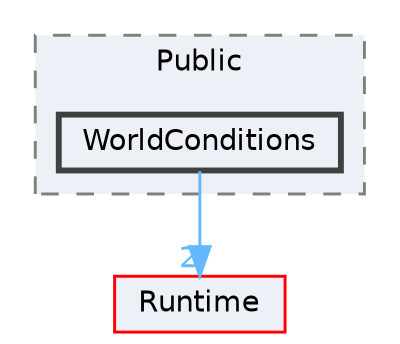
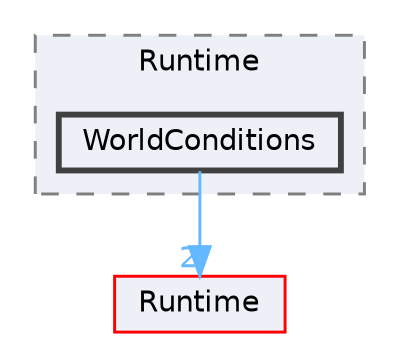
(200, 63) -> (200, 63)
